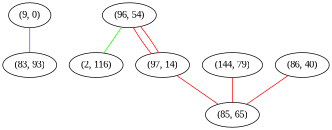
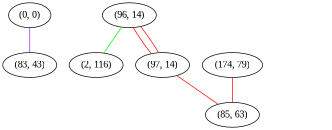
(30, 15) -> (30, 15)
(129, 15) -> (129, 15)
(30, 65) -> (30, 65)
(232, 65) -> (232, 65)
(302, 65) -> none
(232, 115) -> (232, 115)
